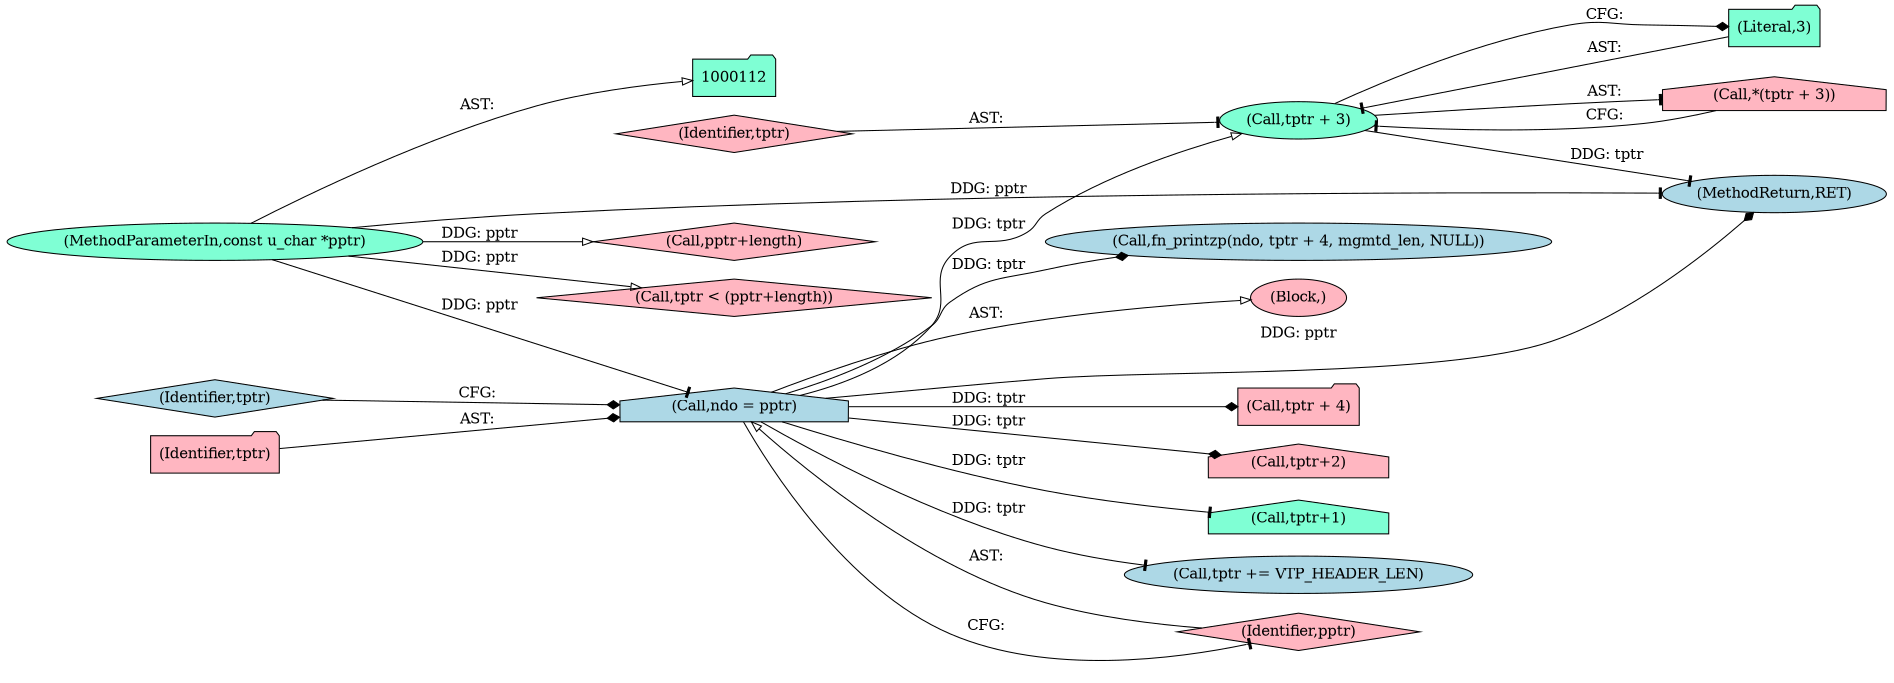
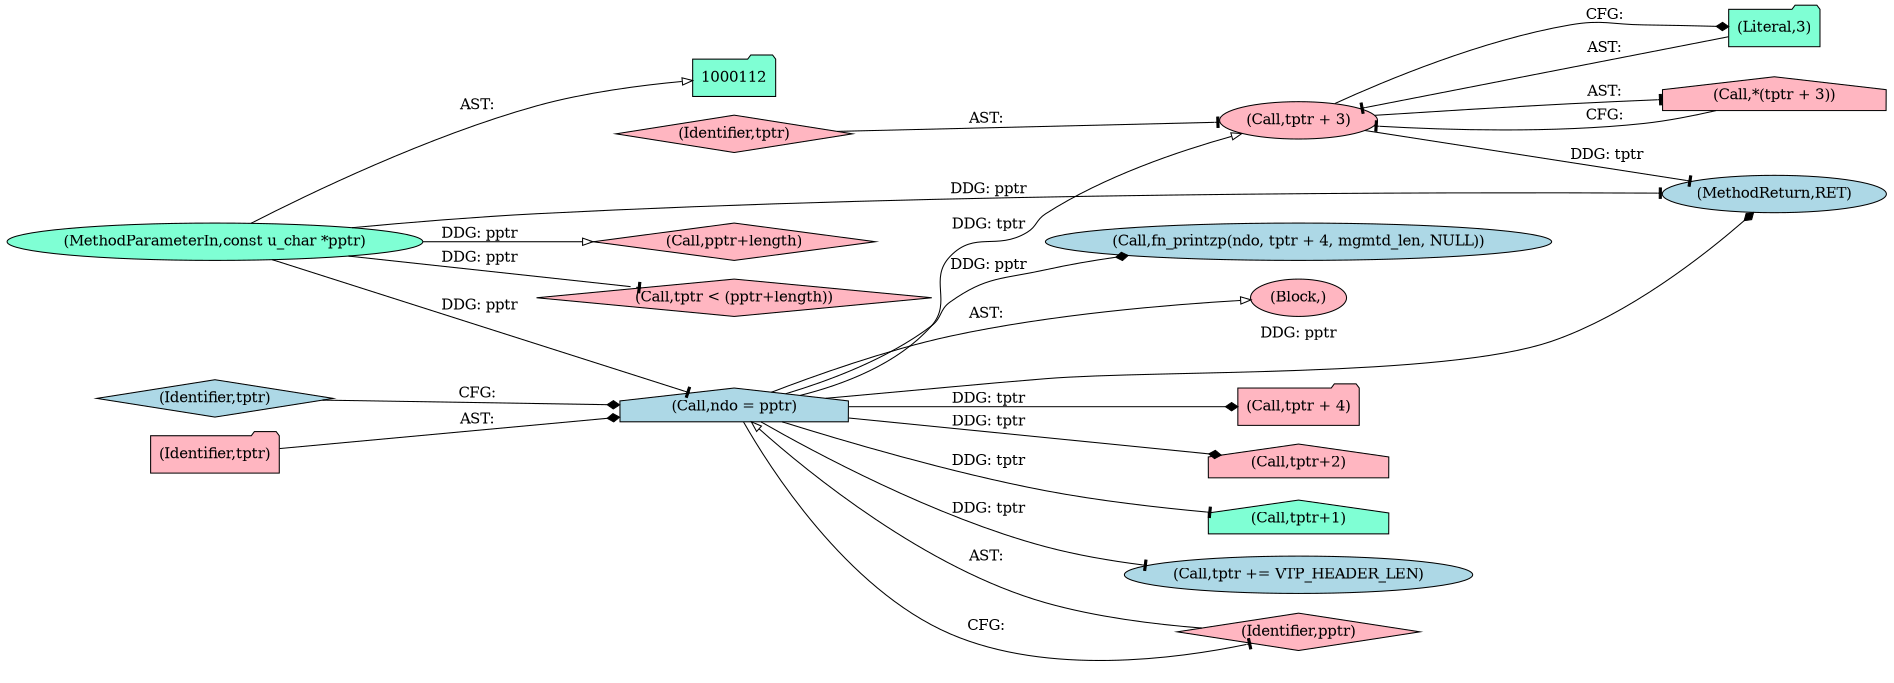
(1299, 120) -> (1299, 120)
(989, 265) -> (989, 265)
(490, 271) -> (490, 271)
